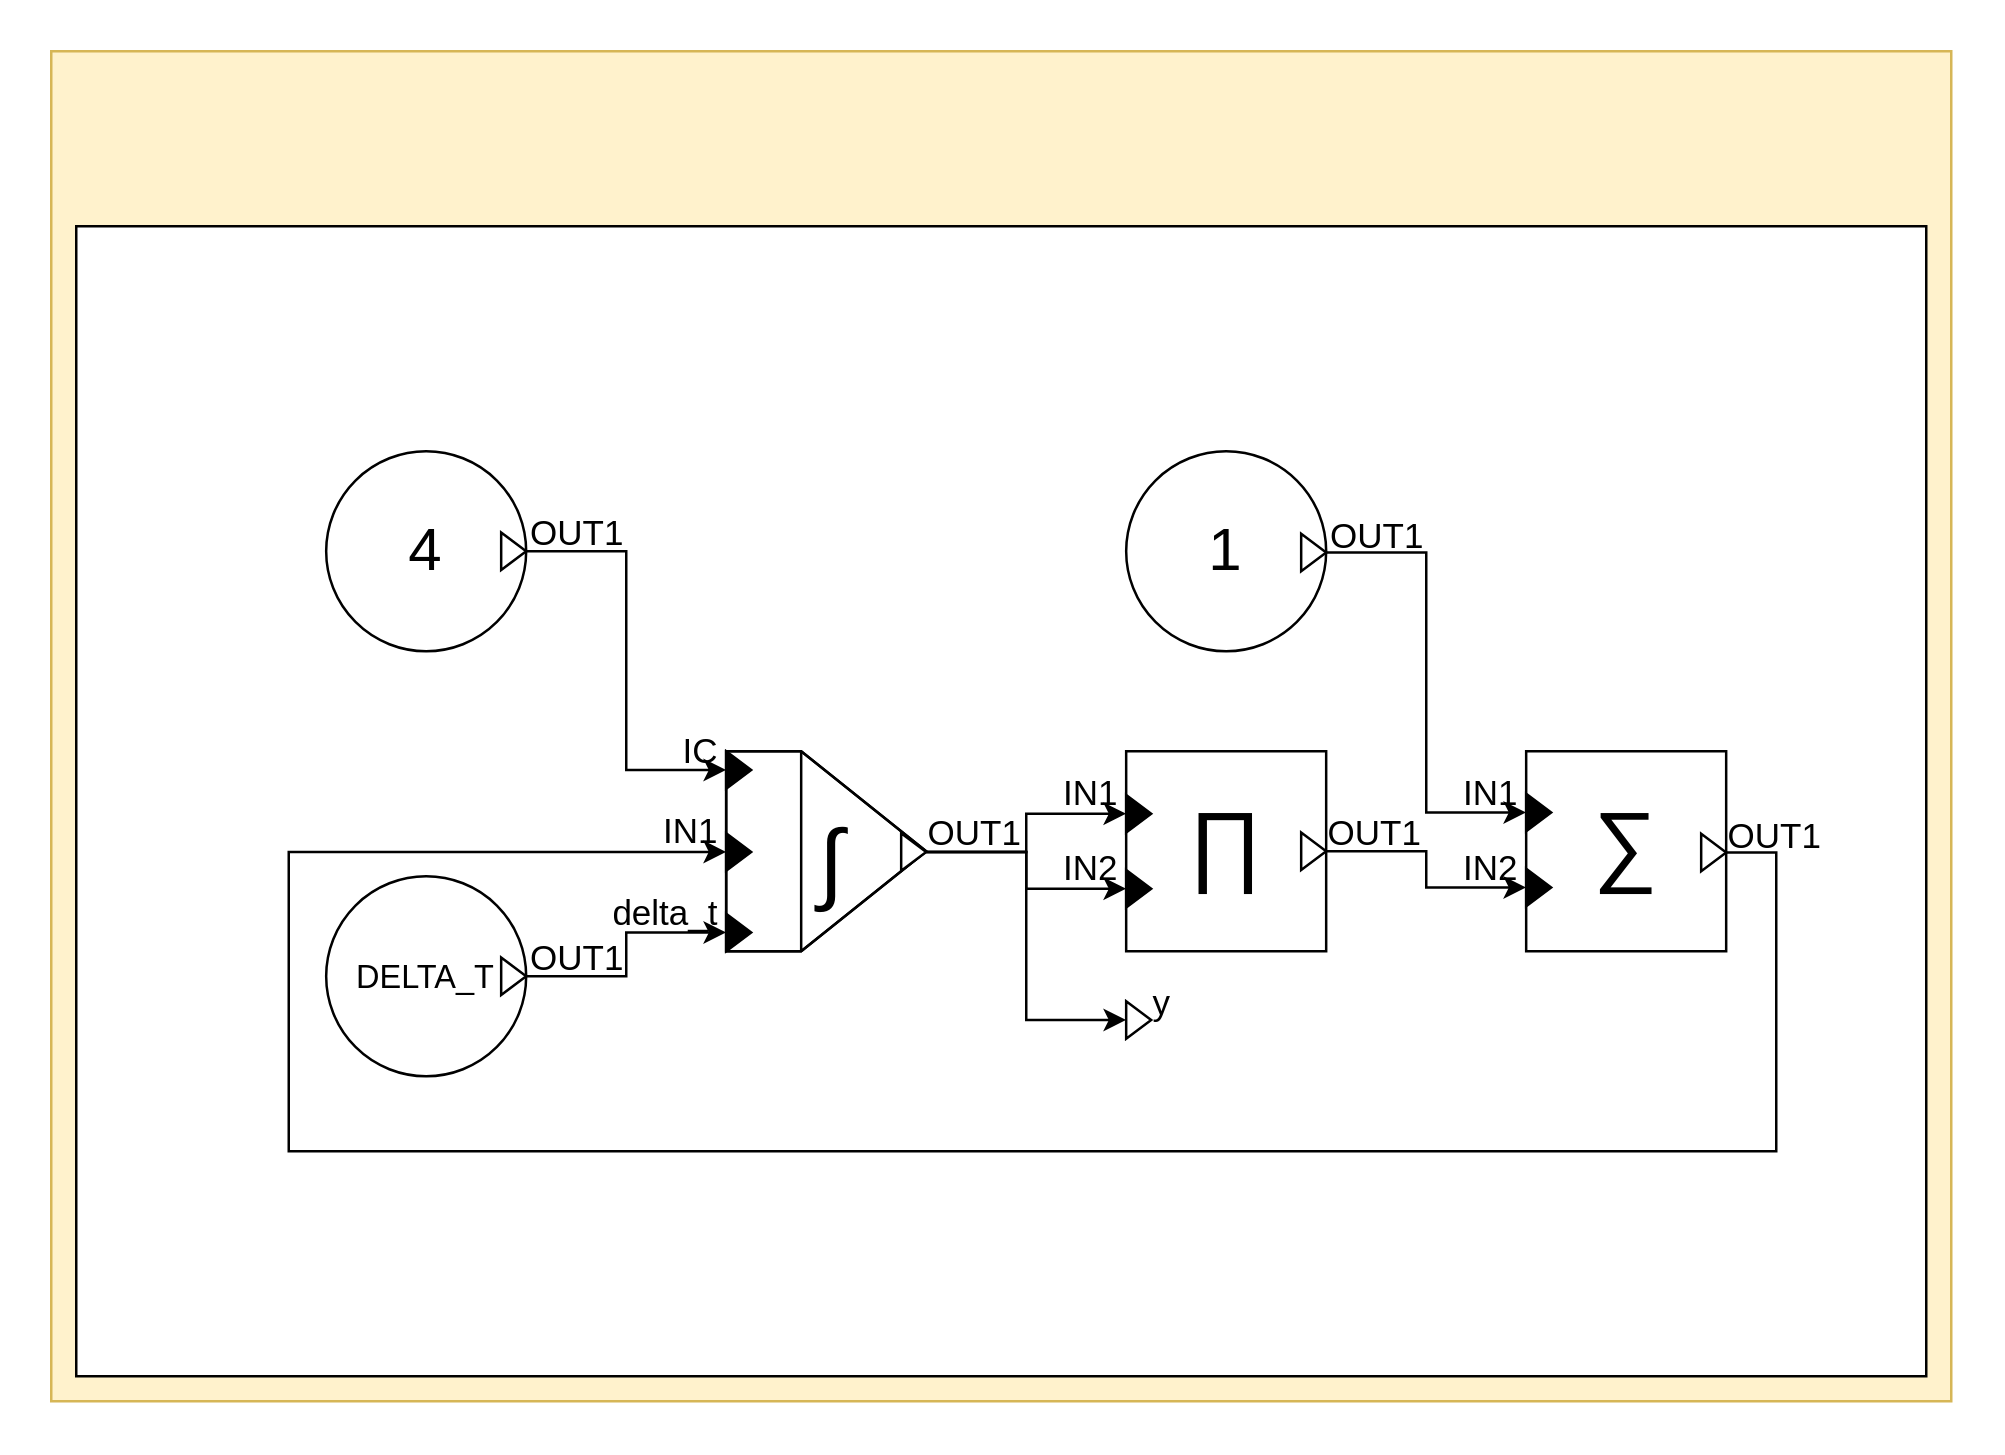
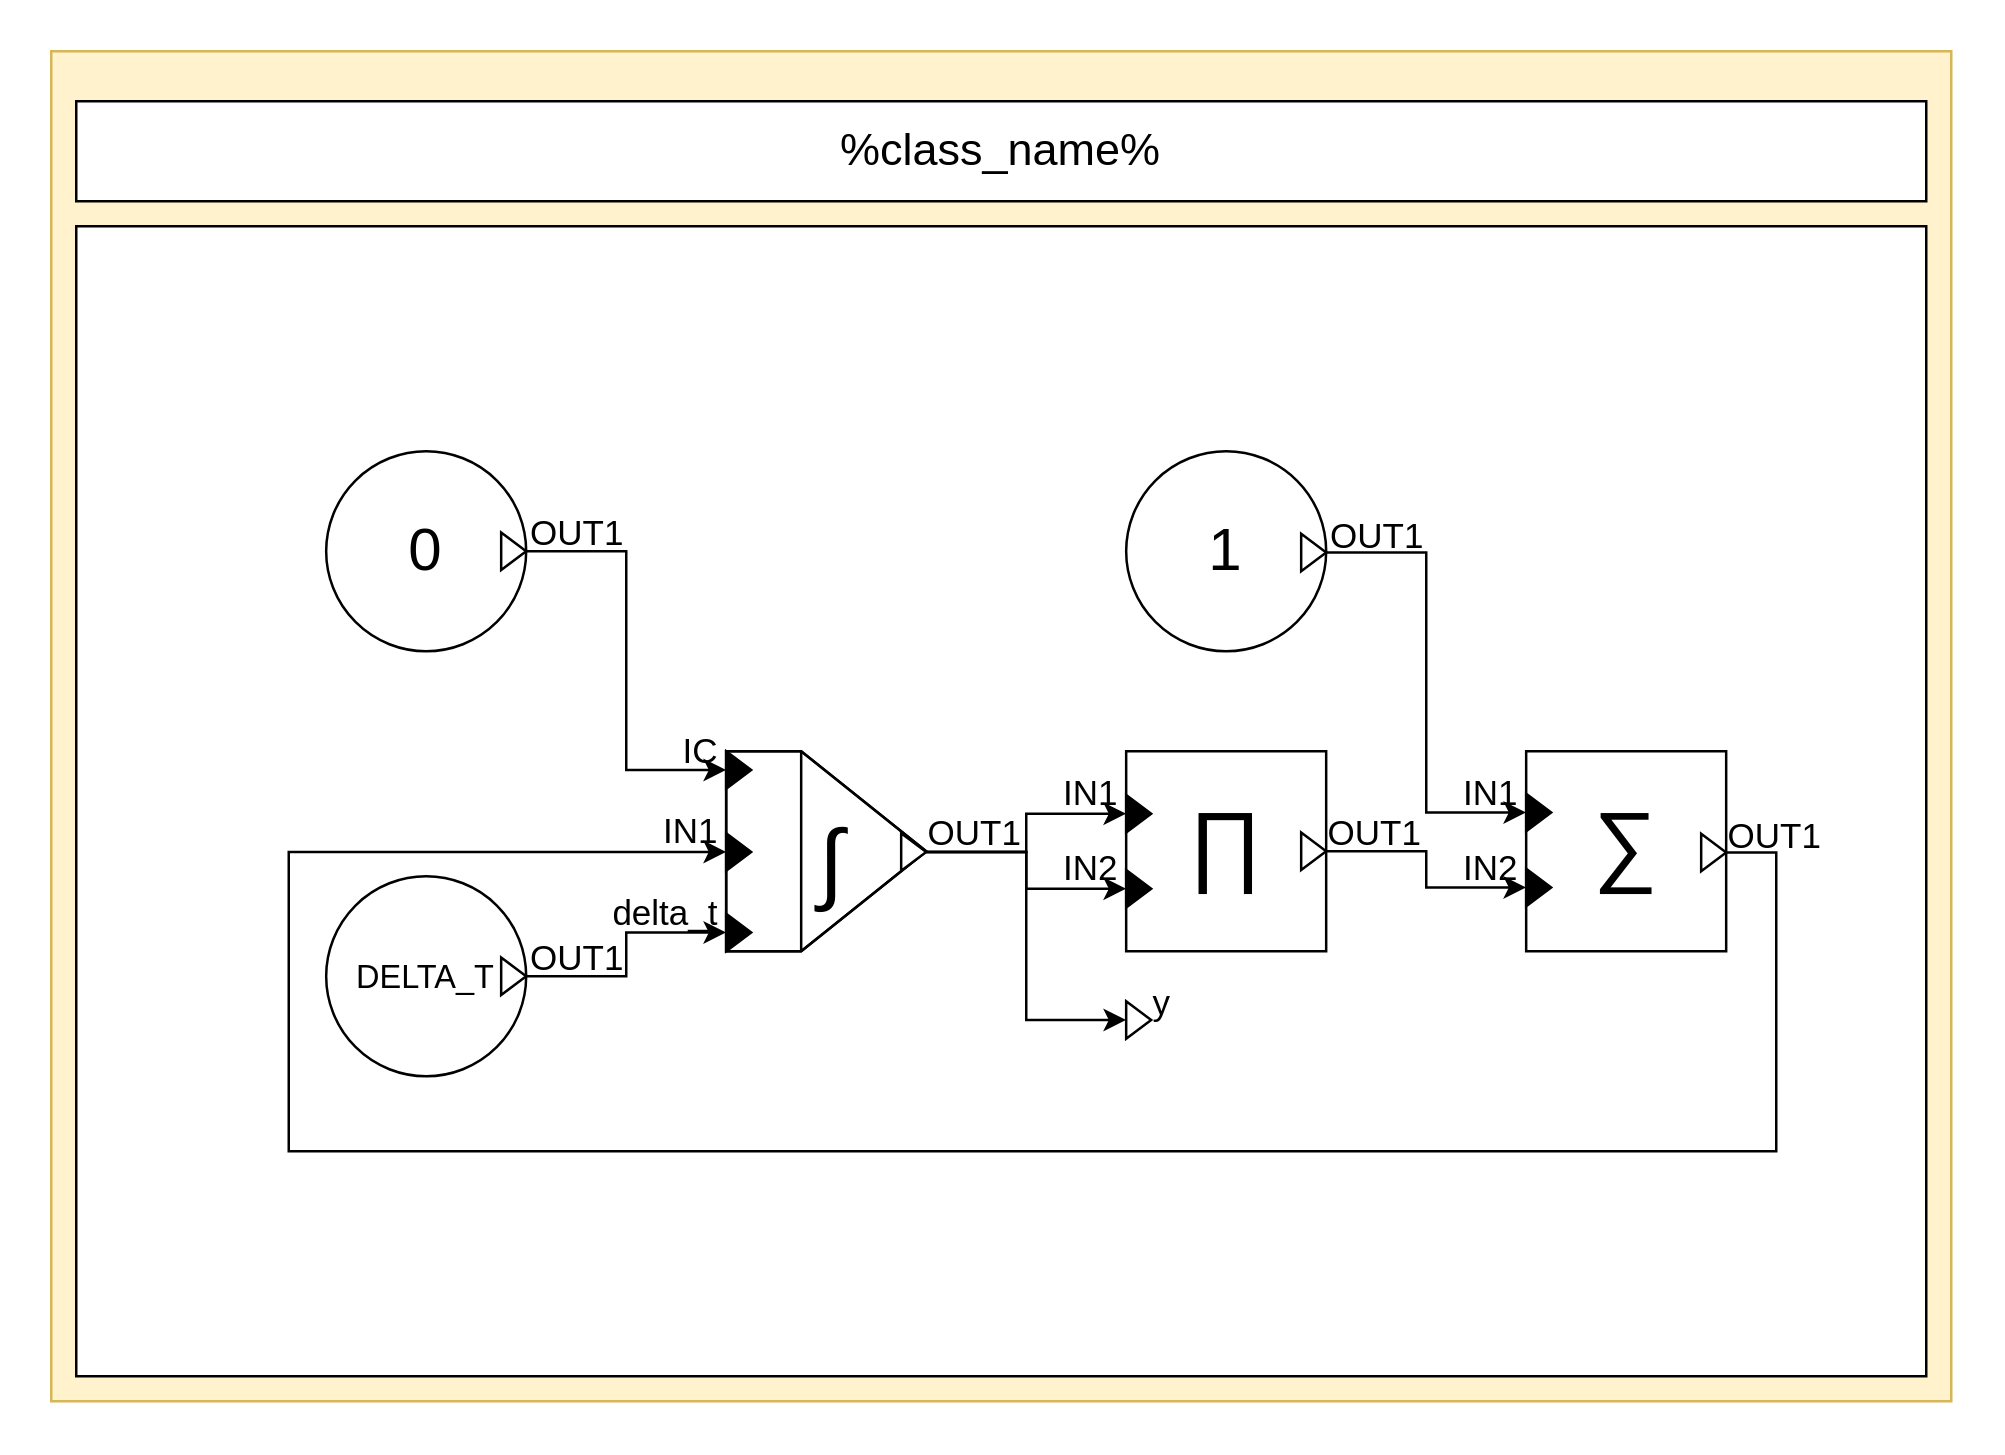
none -> (1001, 151)
(426, 551) -> (426, 551)
